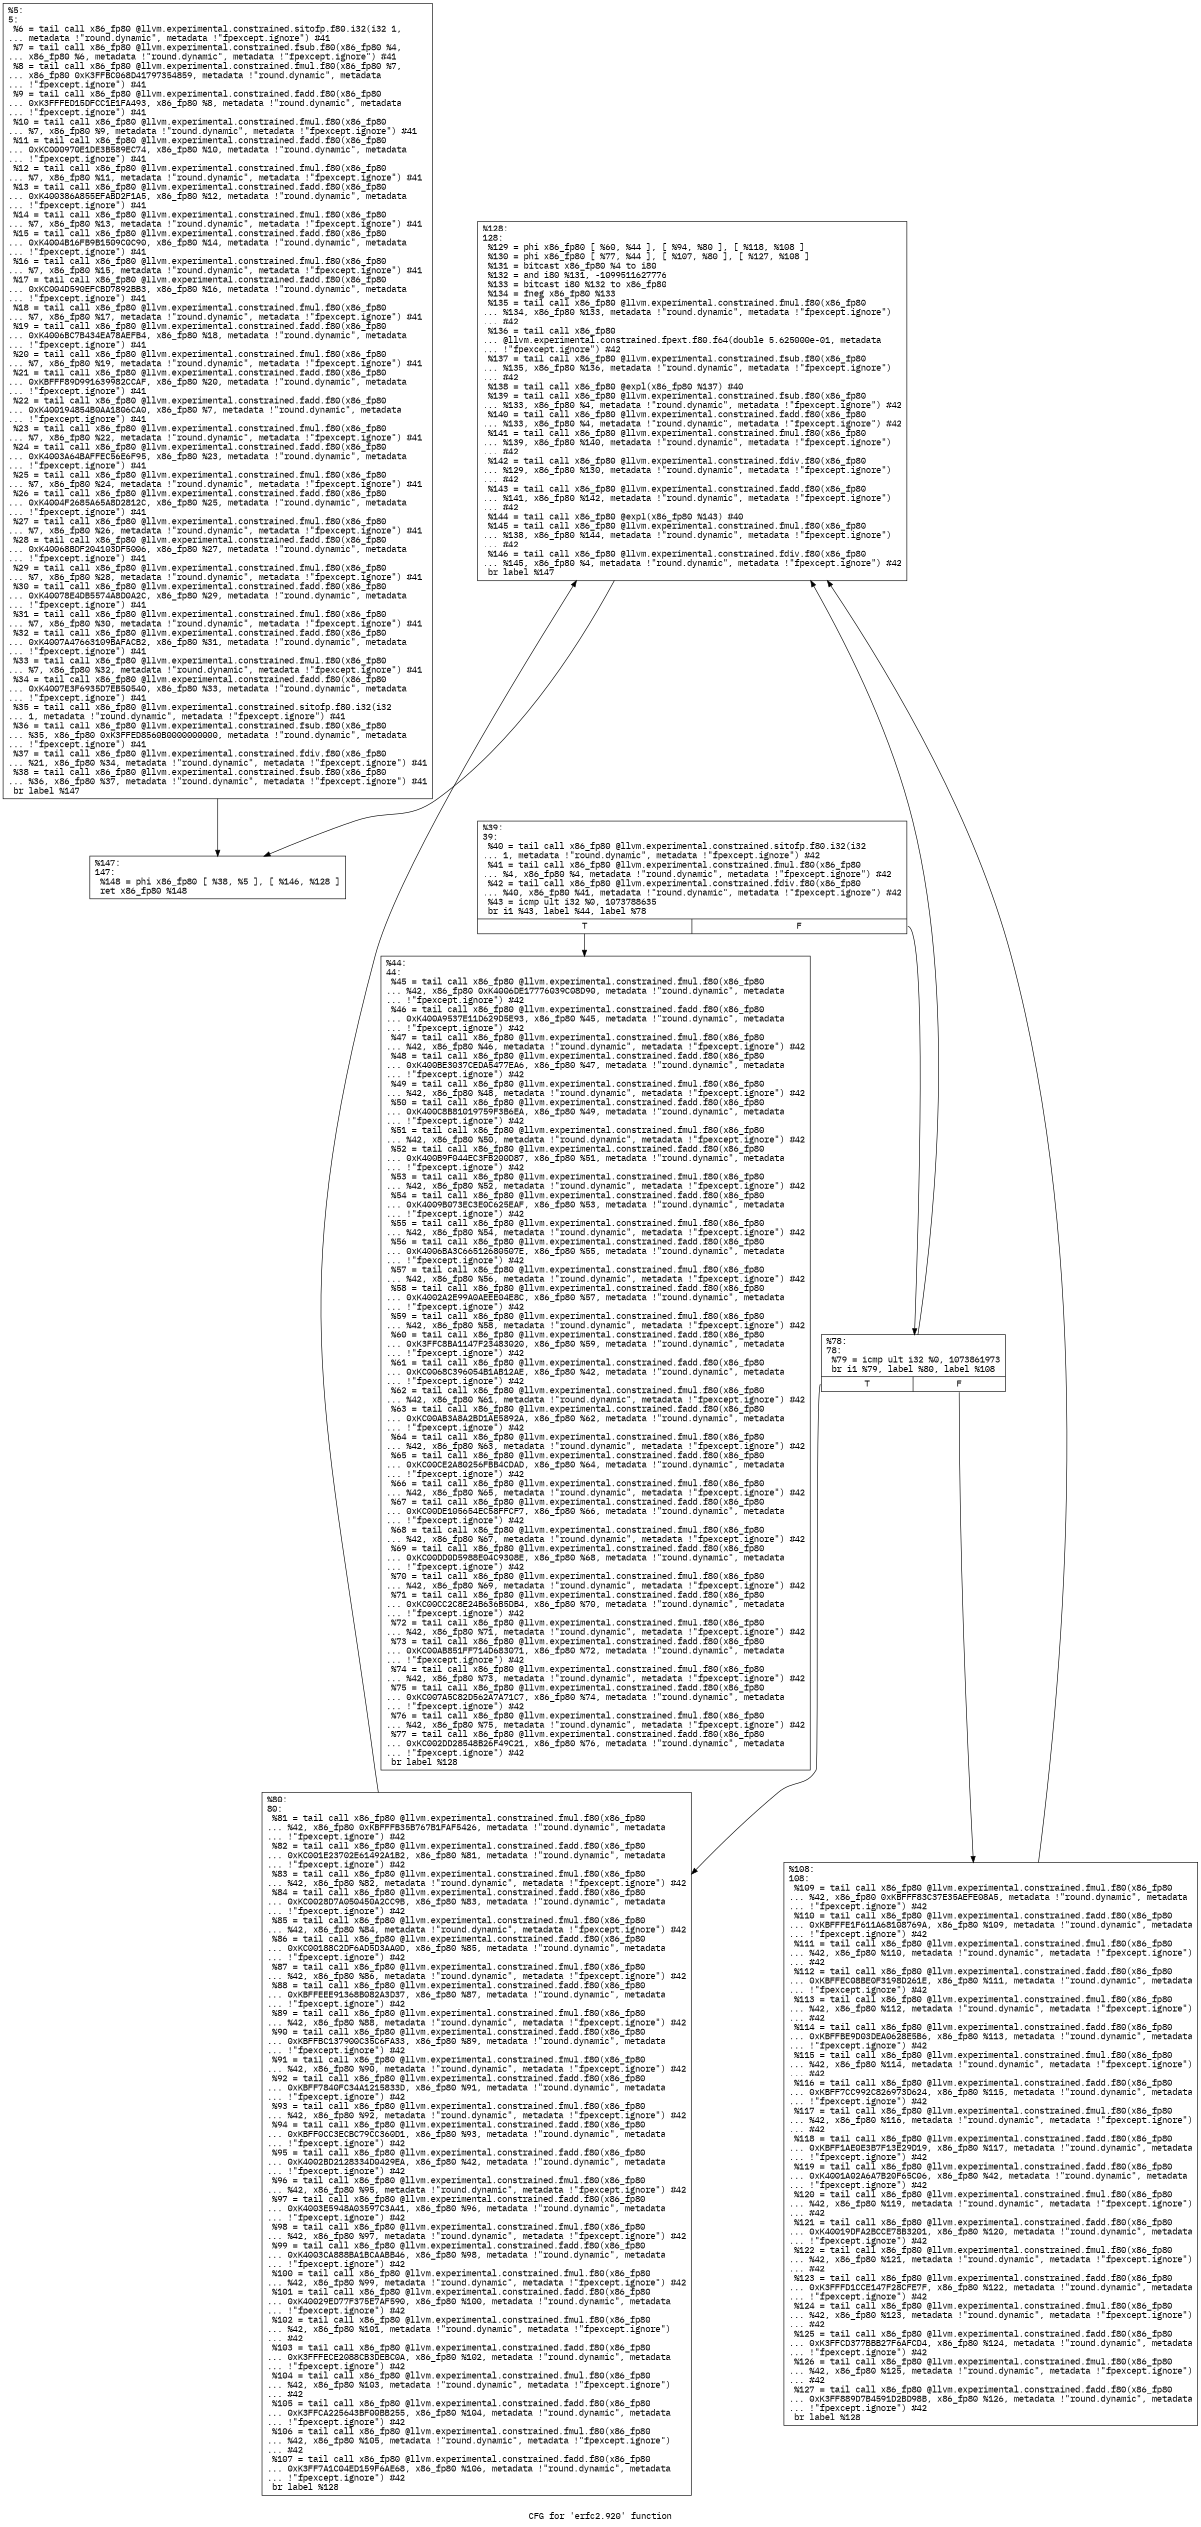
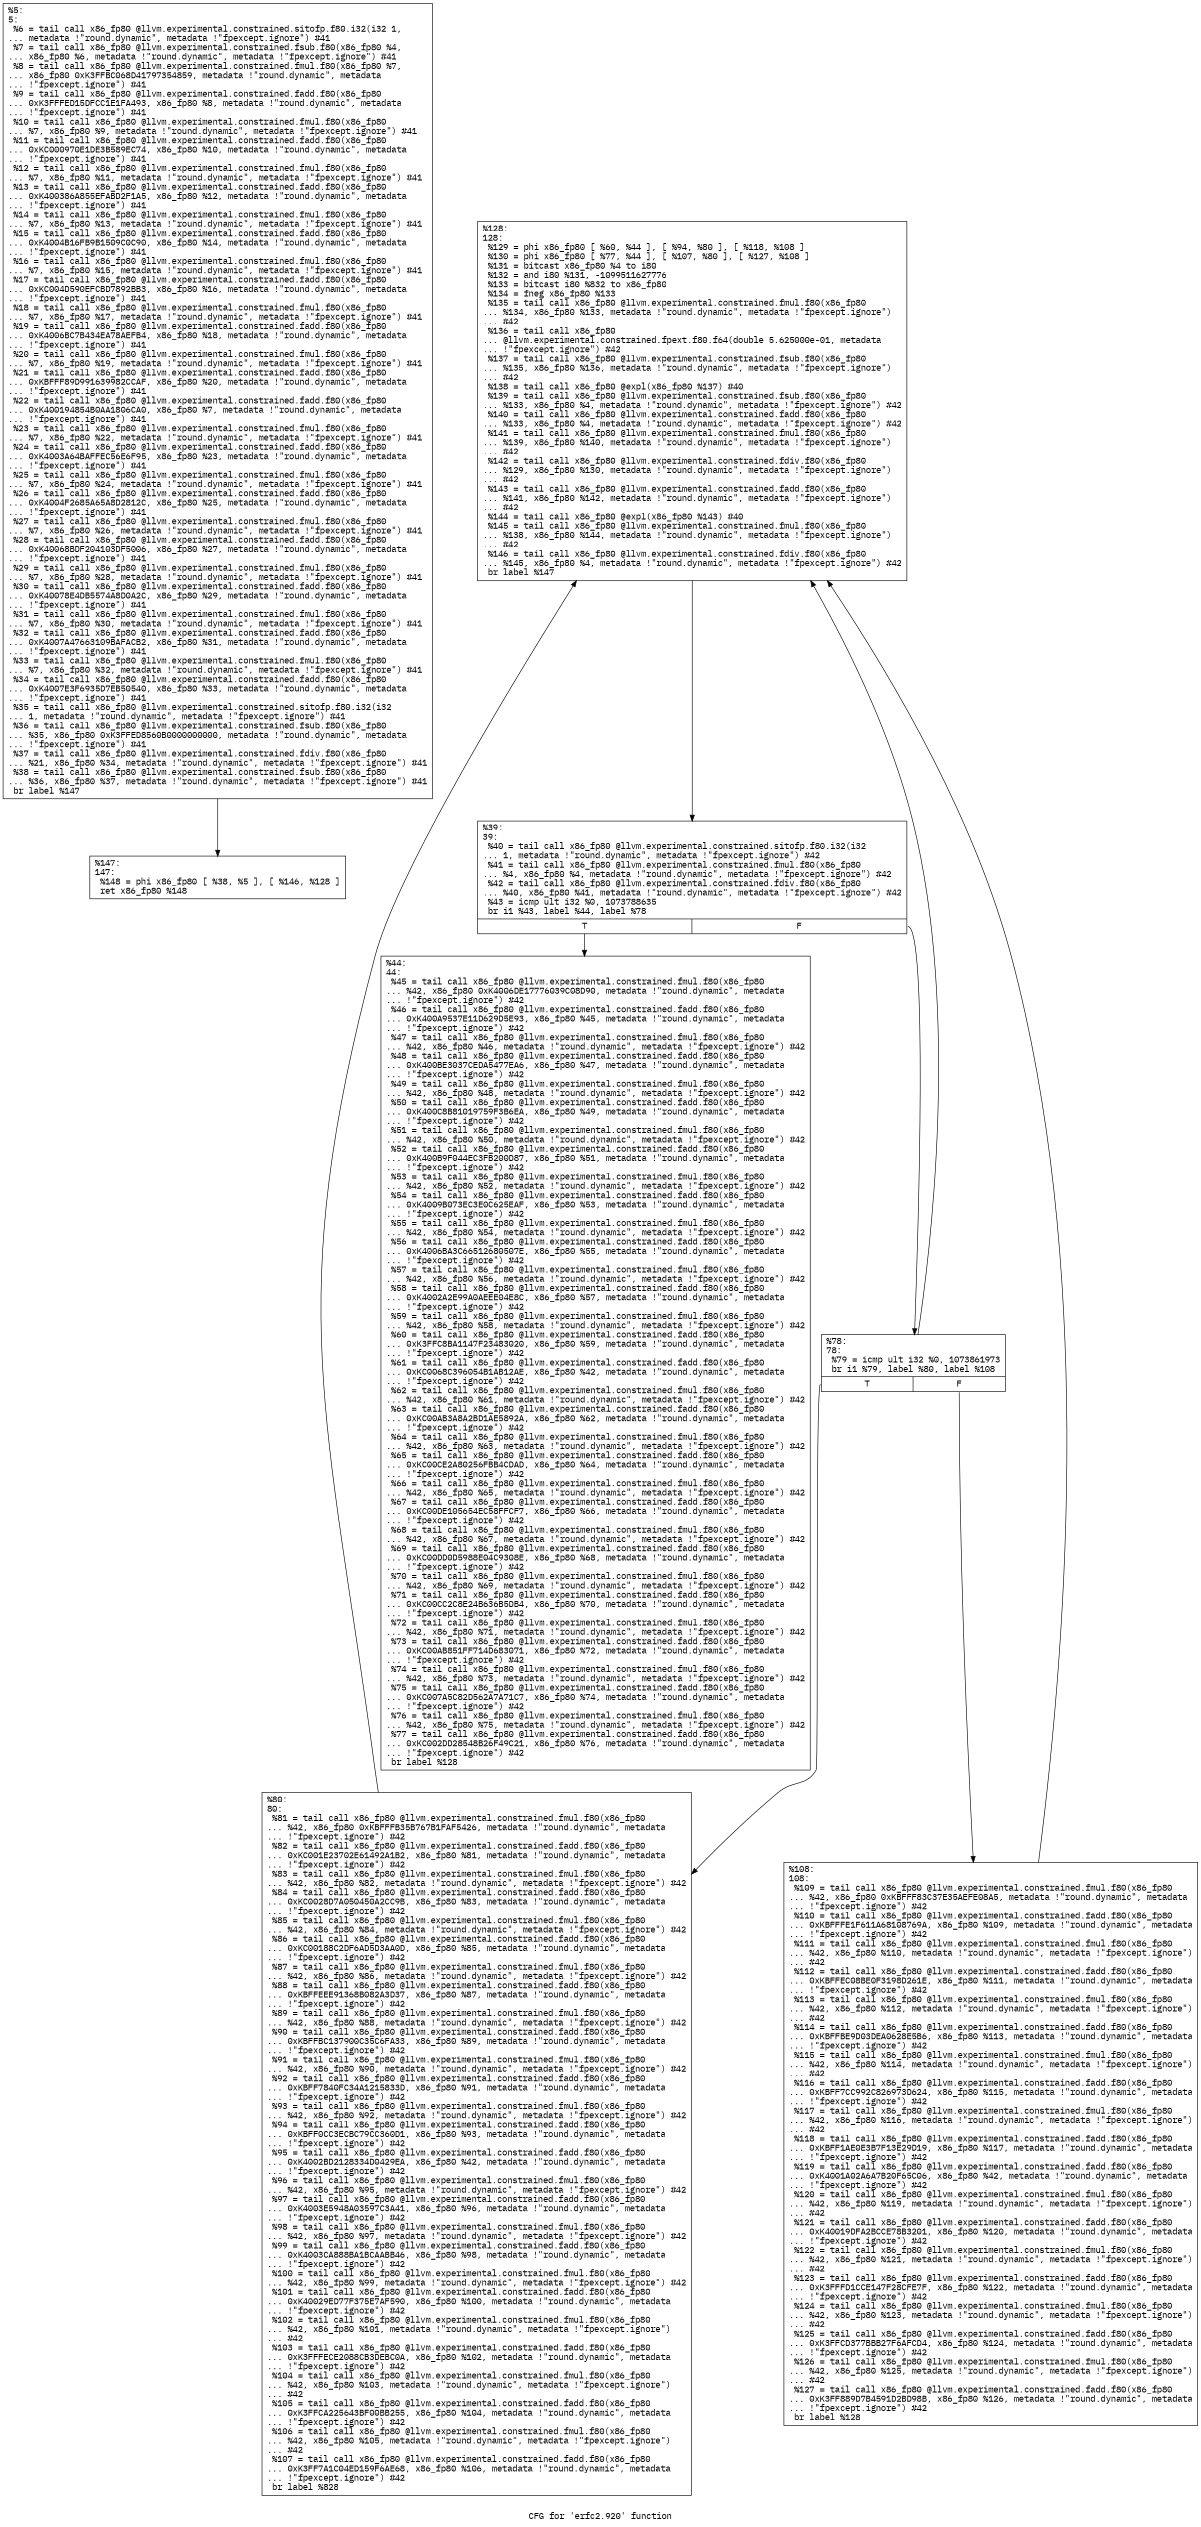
(575, 285) -> (575, 285)
(478, 765) -> (692, 698)
(303, 2487) -> (303, 2487)
